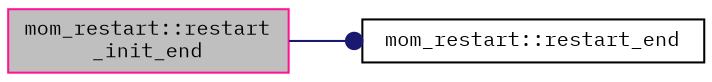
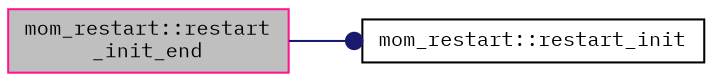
(533, 41) -> (533, 41)
